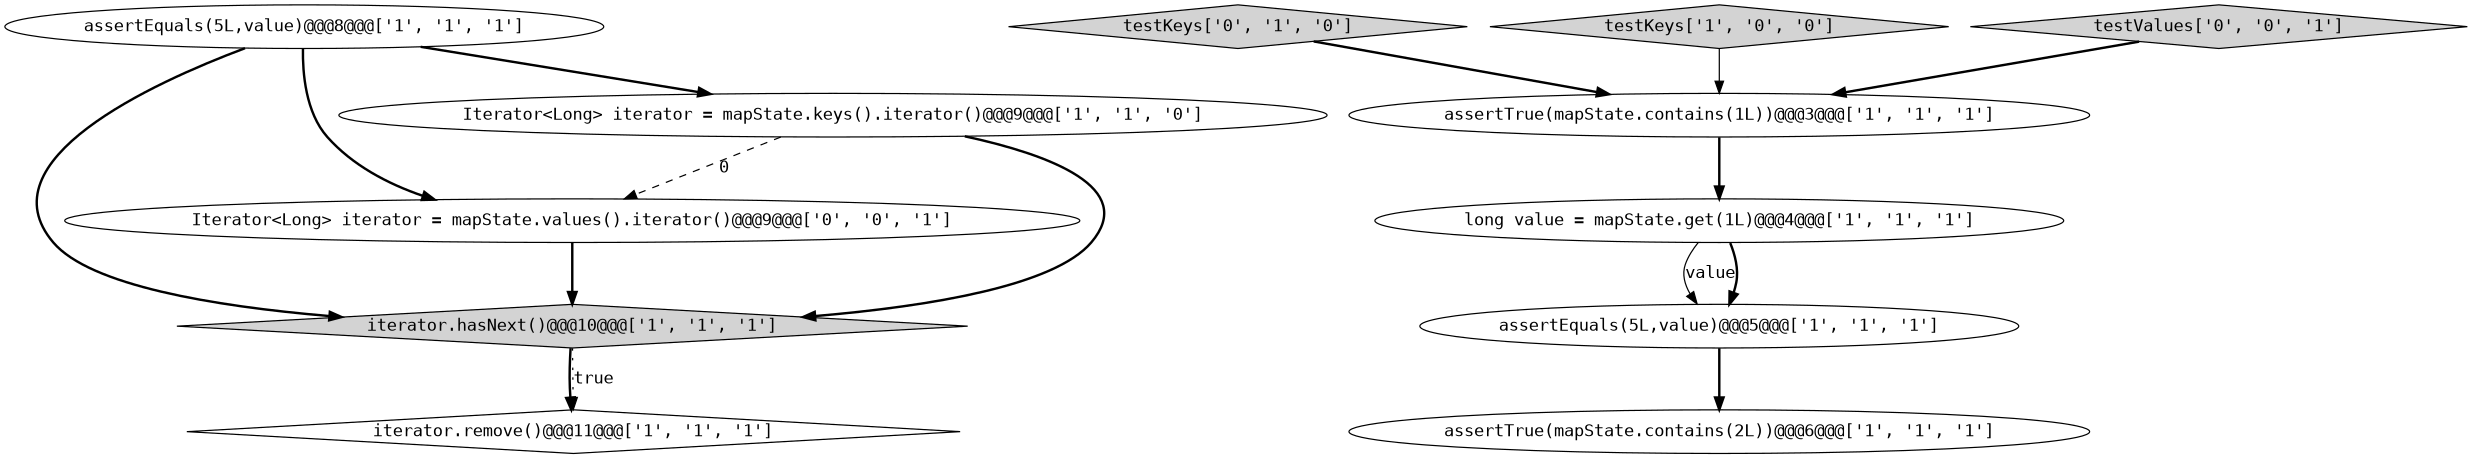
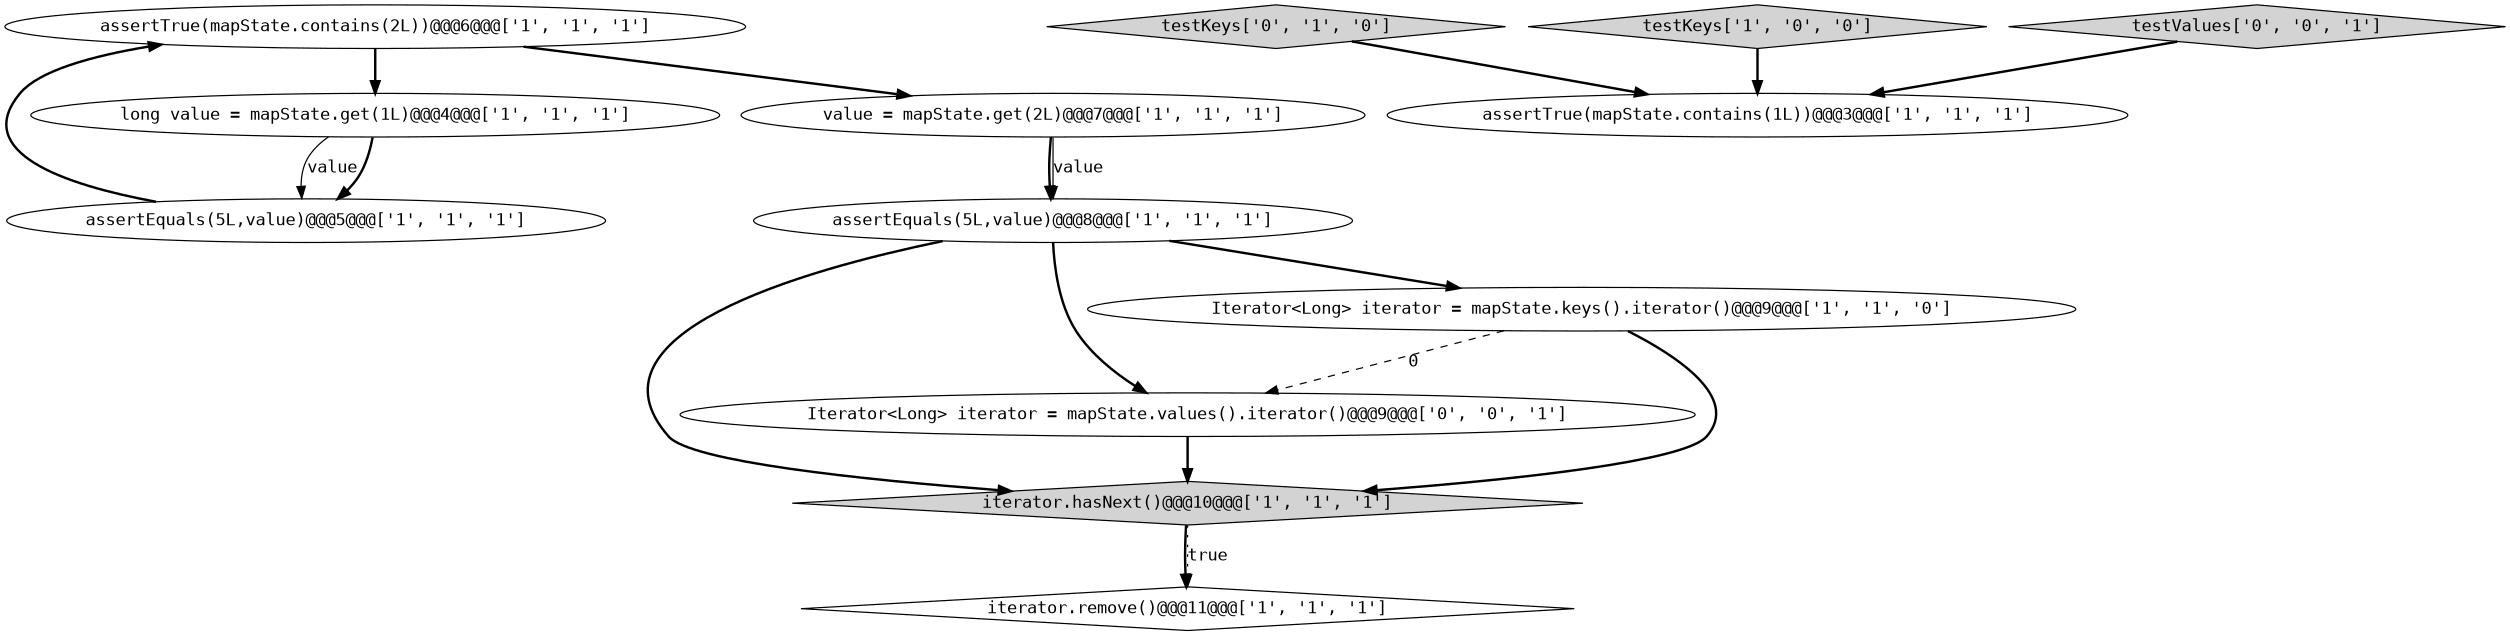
(1719, 65) -> (1758, 65)
none -> (1053, 115)
(1719, 162) -> (375, 65)
